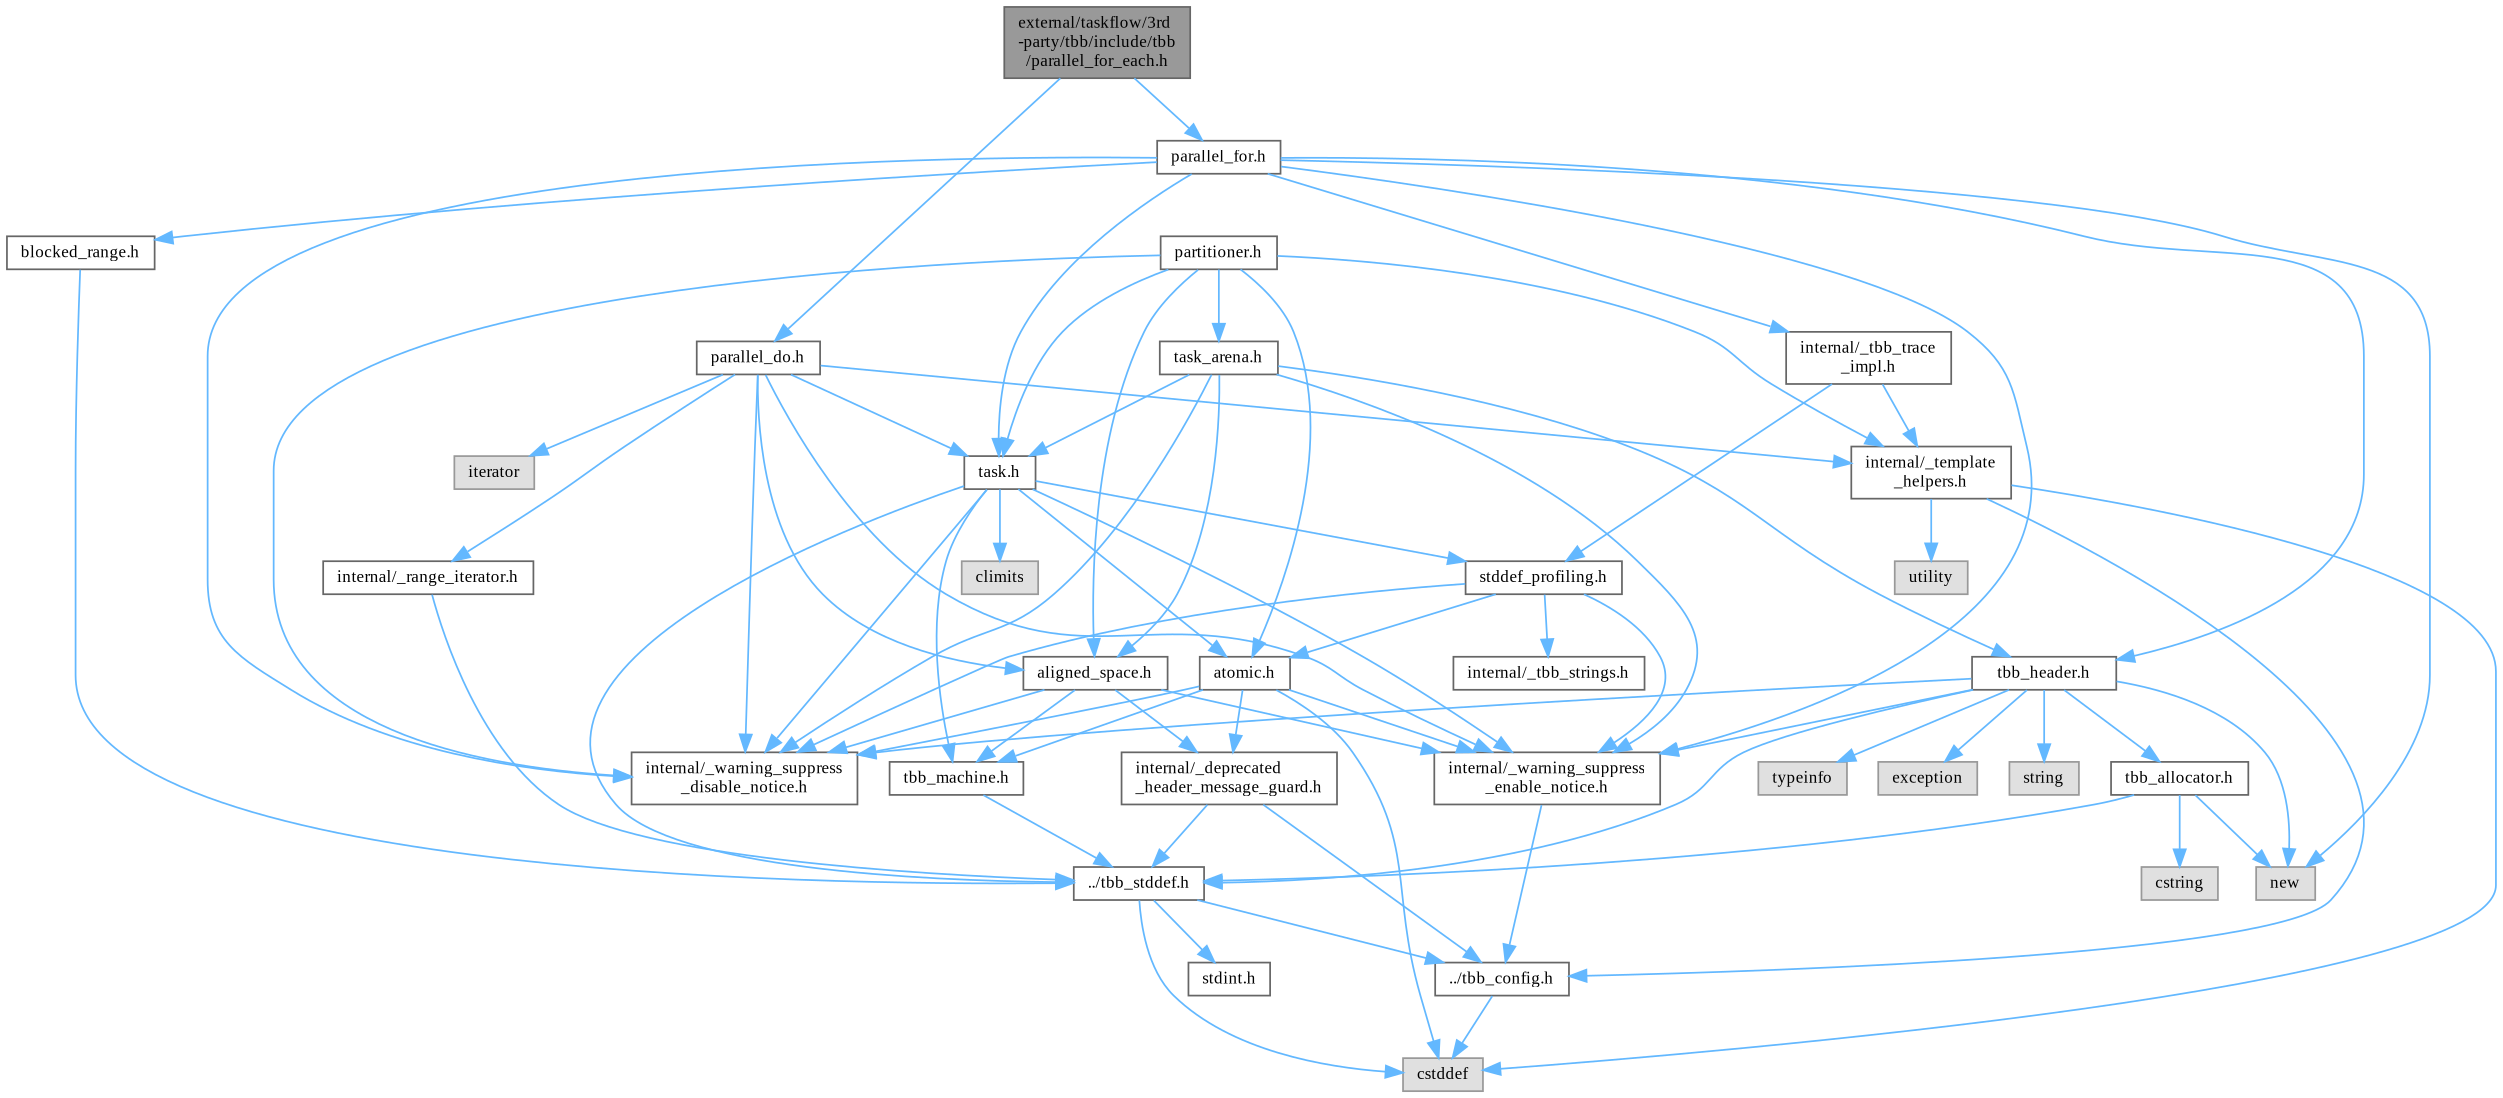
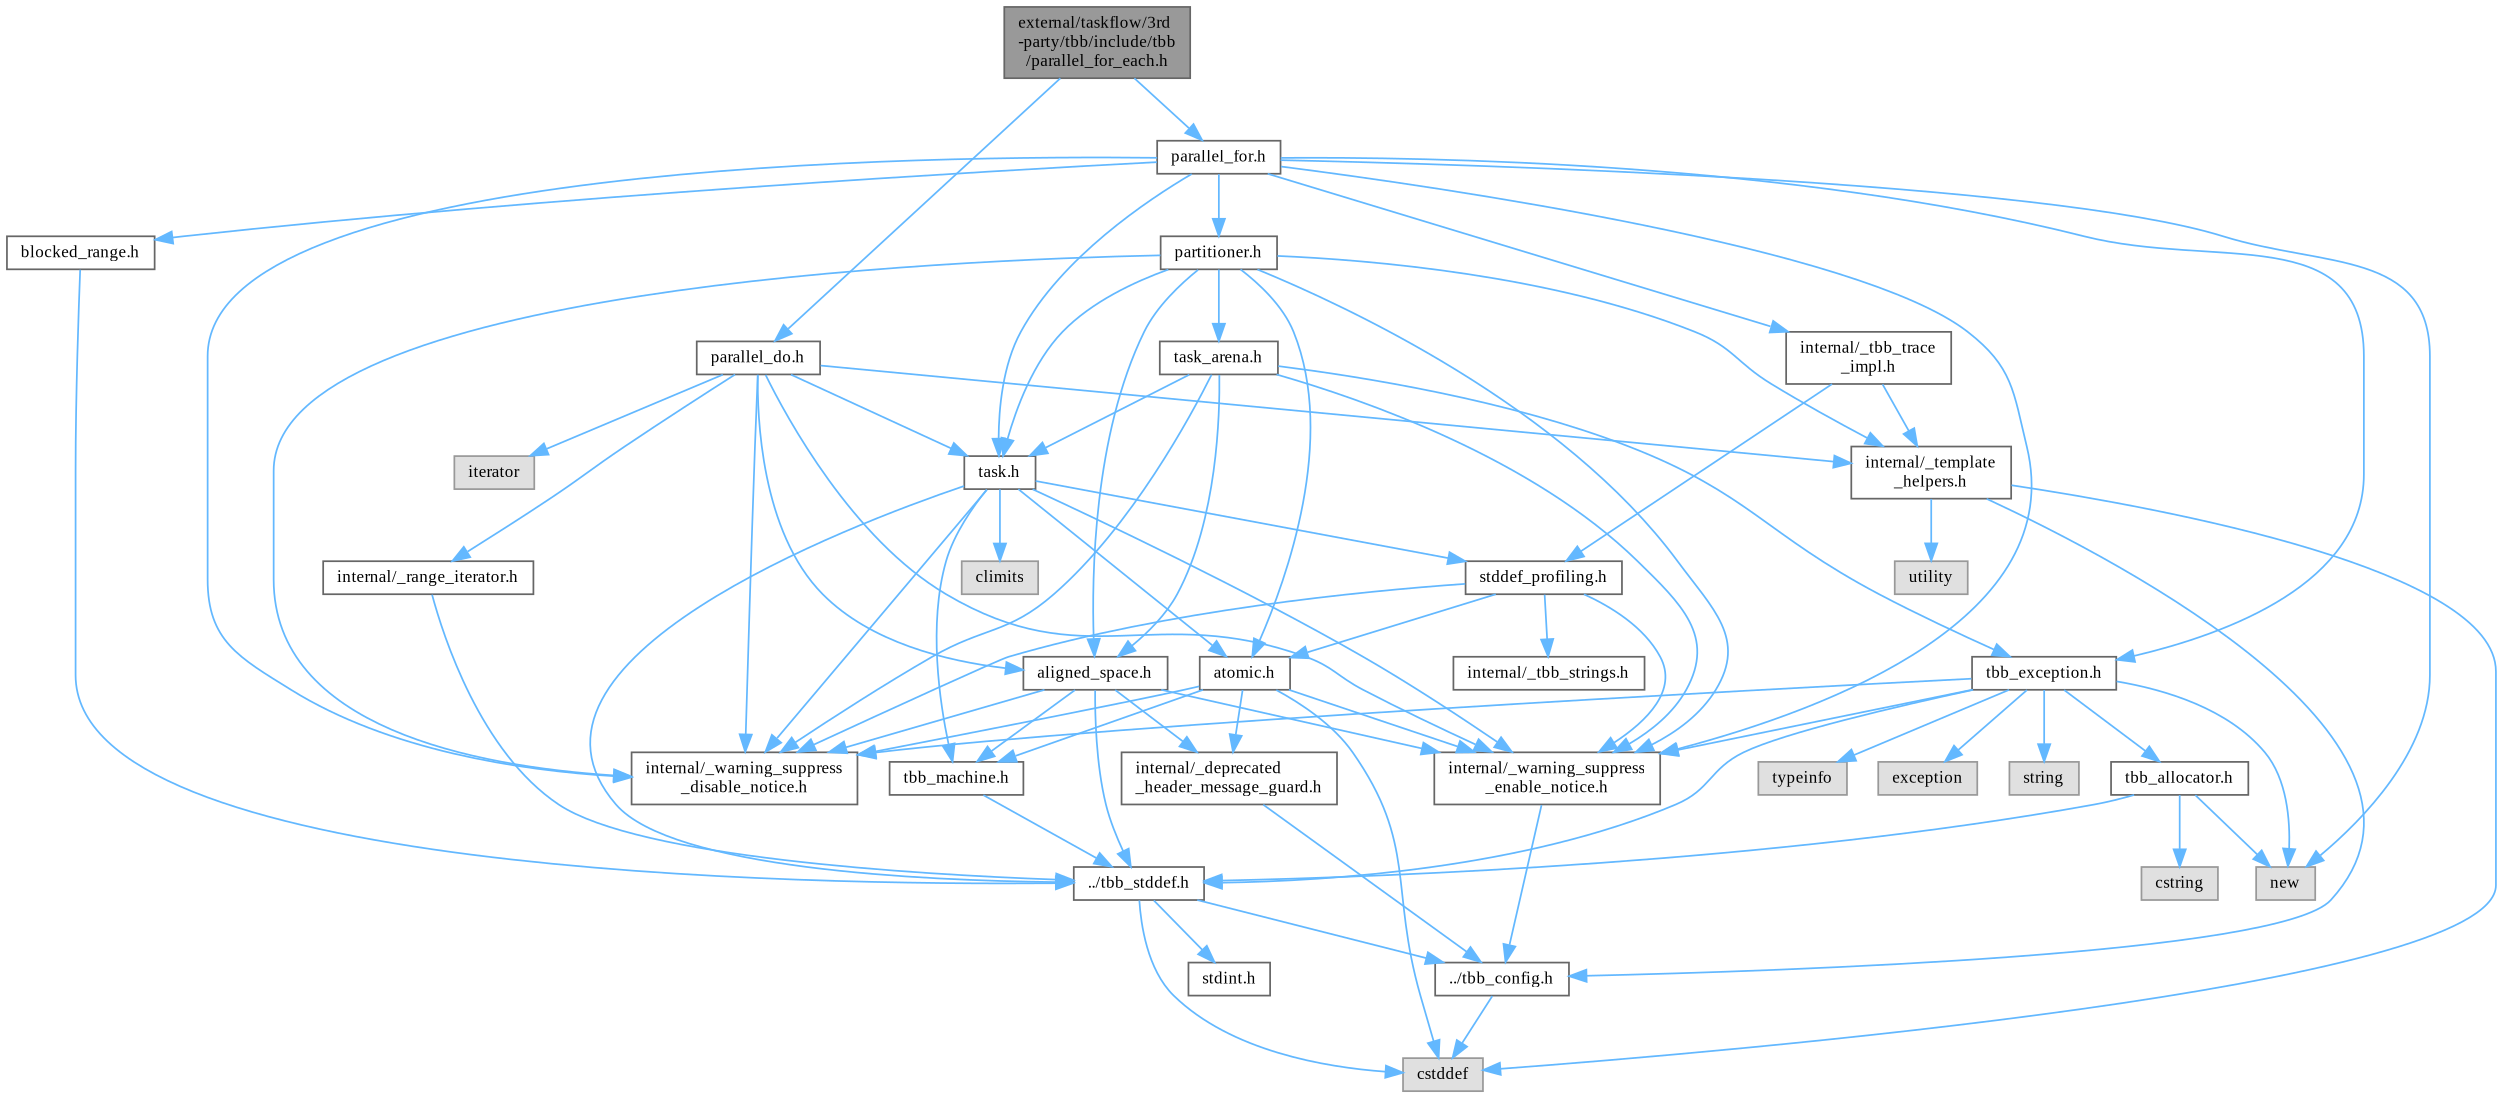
none -> (1219, 196)
none -> (1579, 458)
(2044, 673) -> (2044, 673)
(1186, 829) -> (1100, 773)
